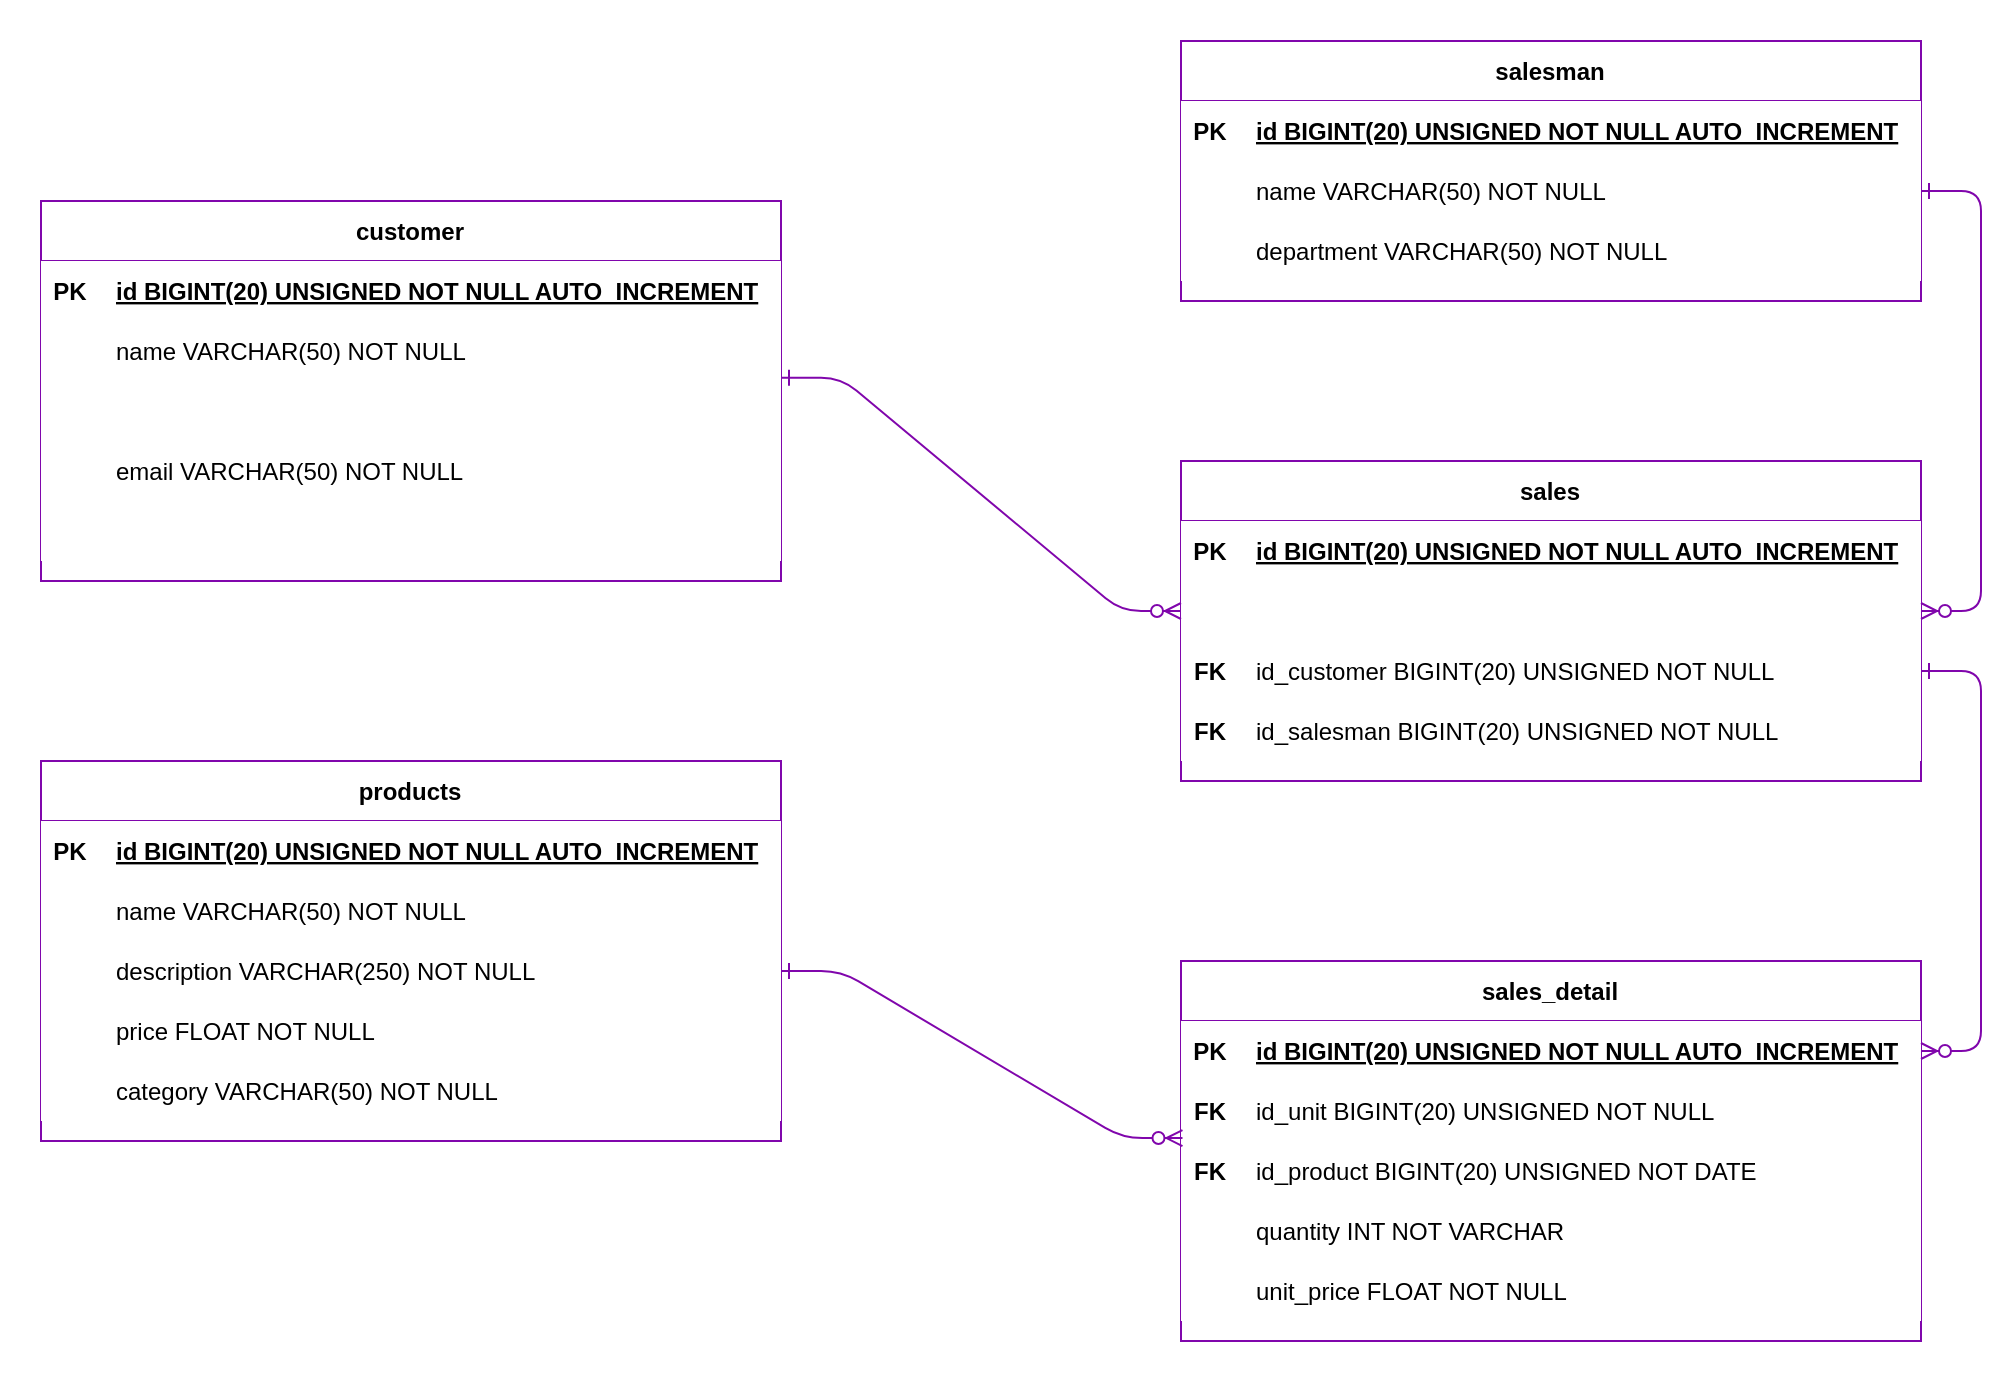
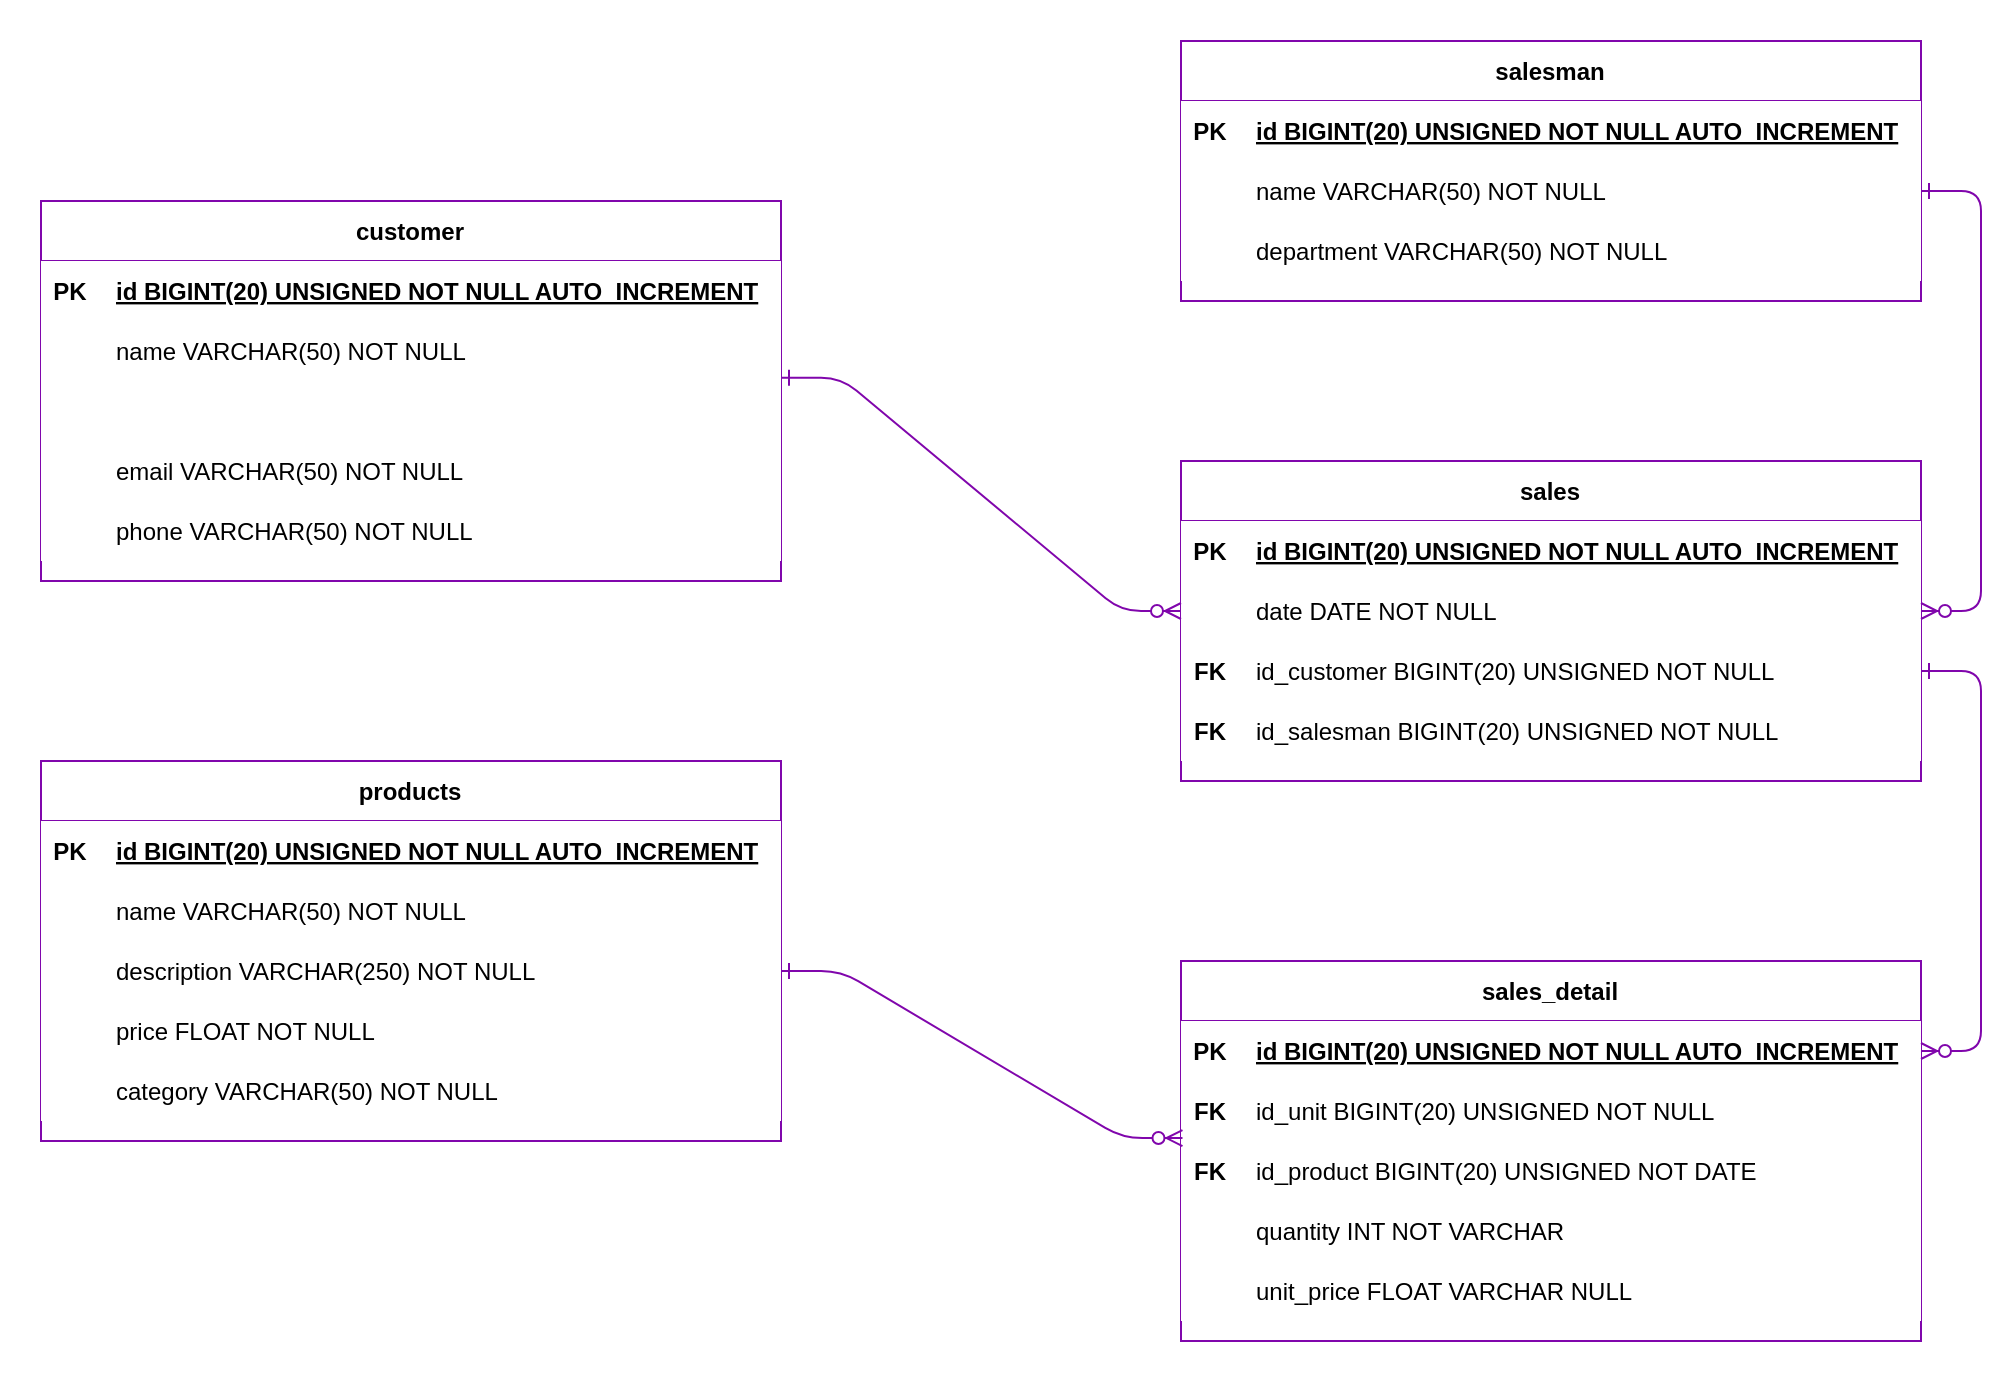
none -> (441, 531)
none -> (1581, 611)
(1408, 1292) -> (1435, 1292)
